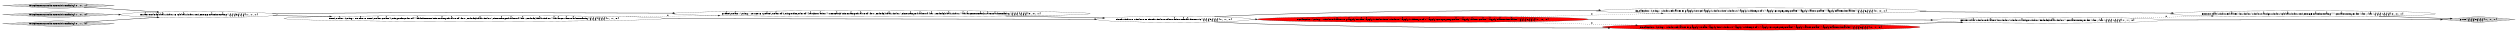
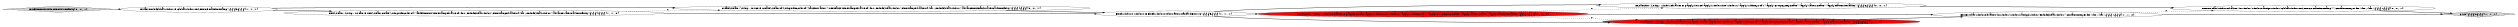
(58, 15) -> none
(58, 24) -> none
